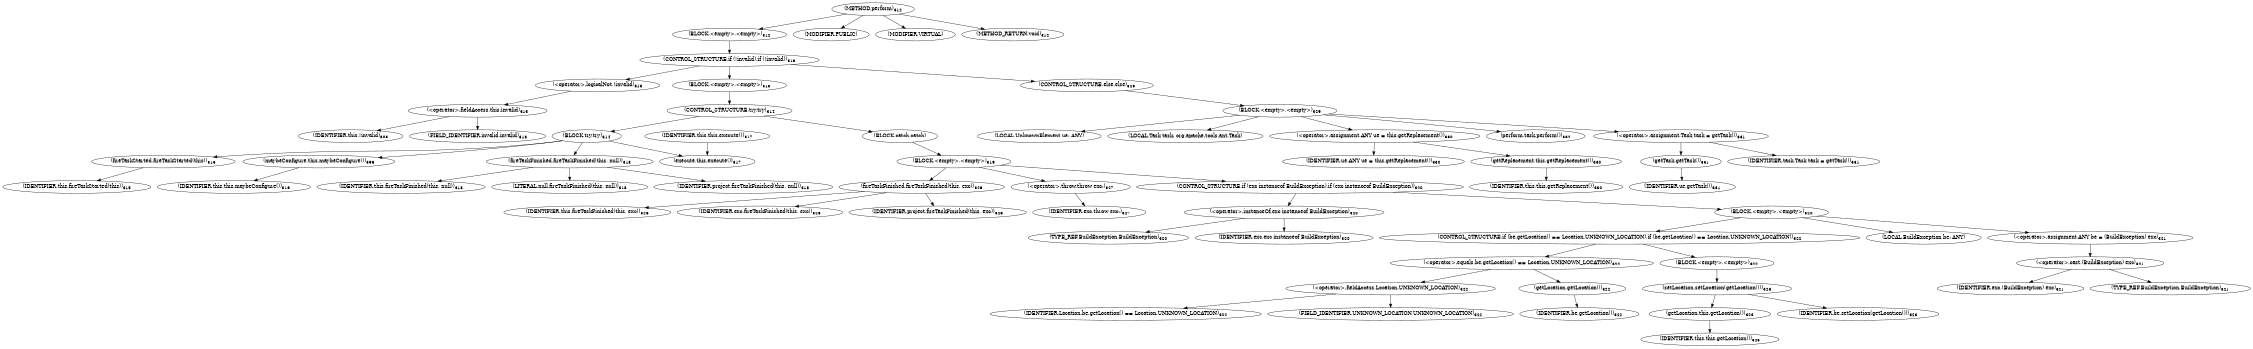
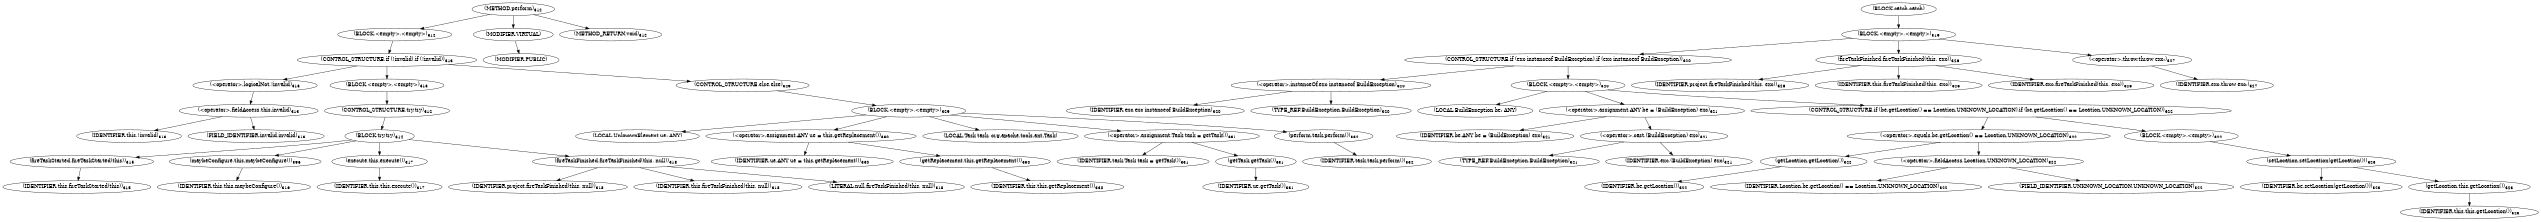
(854, 21) -> (517, 46)
(771, 110) -> (428, 110)
(816, 124) -> none
(384, 136) -> (163, 136)
none -> (1485, 136)
(707, 147) -> (380, 173)
none -> (1367, 162)
